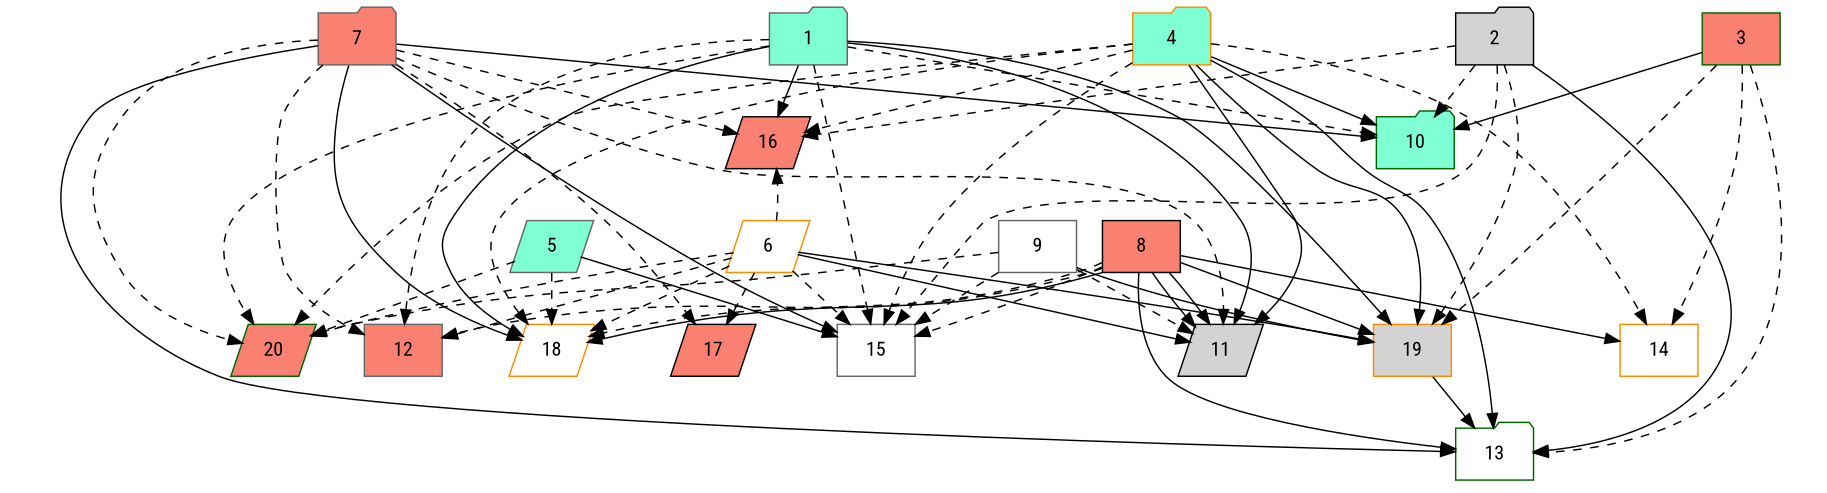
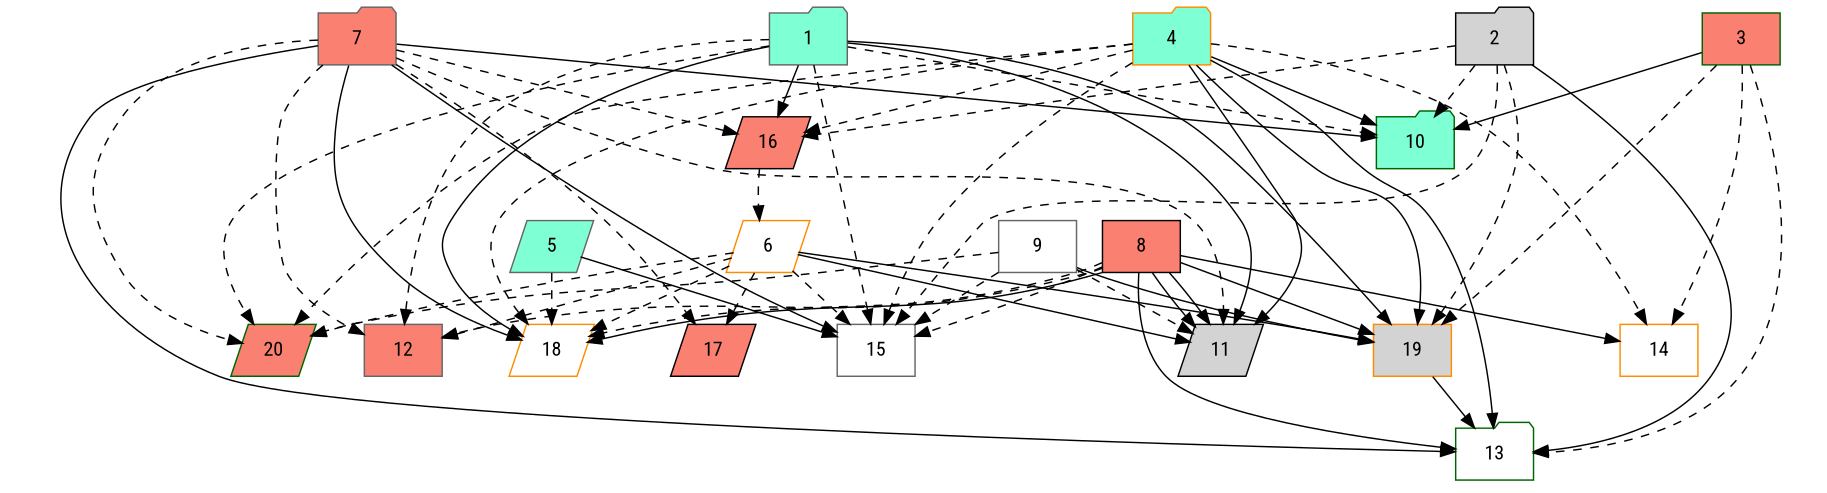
(778, 202) -> (758, 188)
(434, 291) -> none
